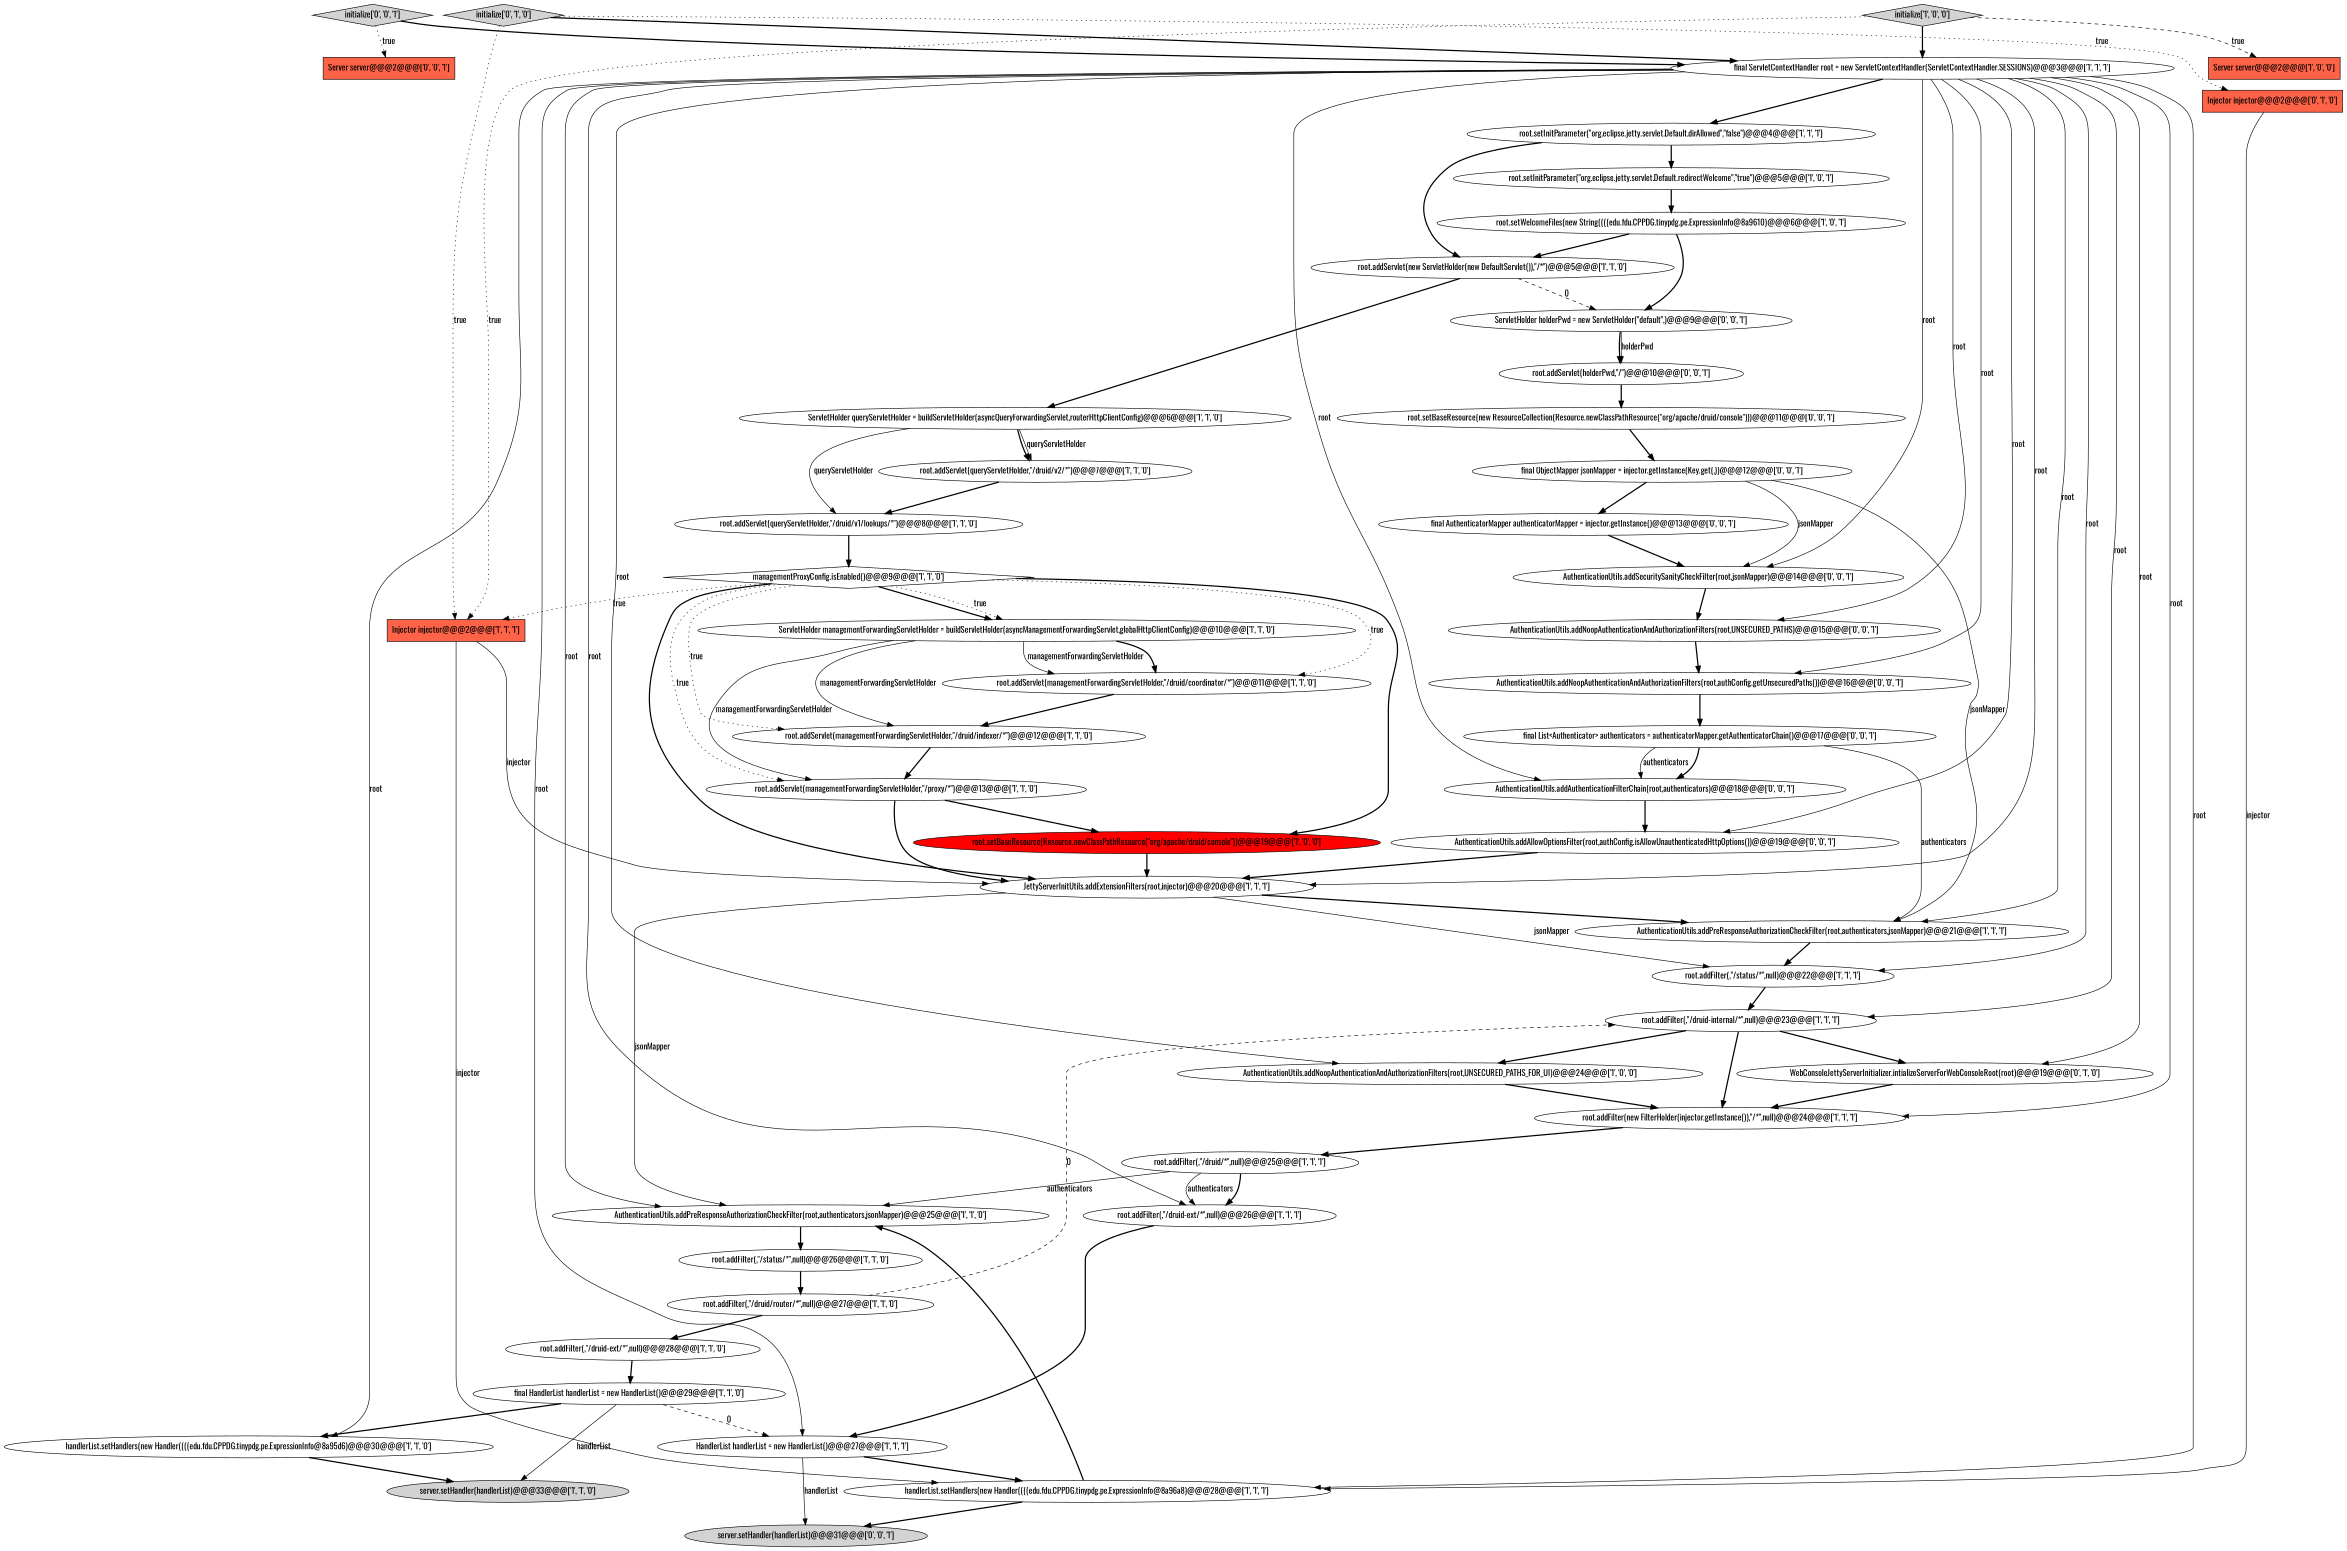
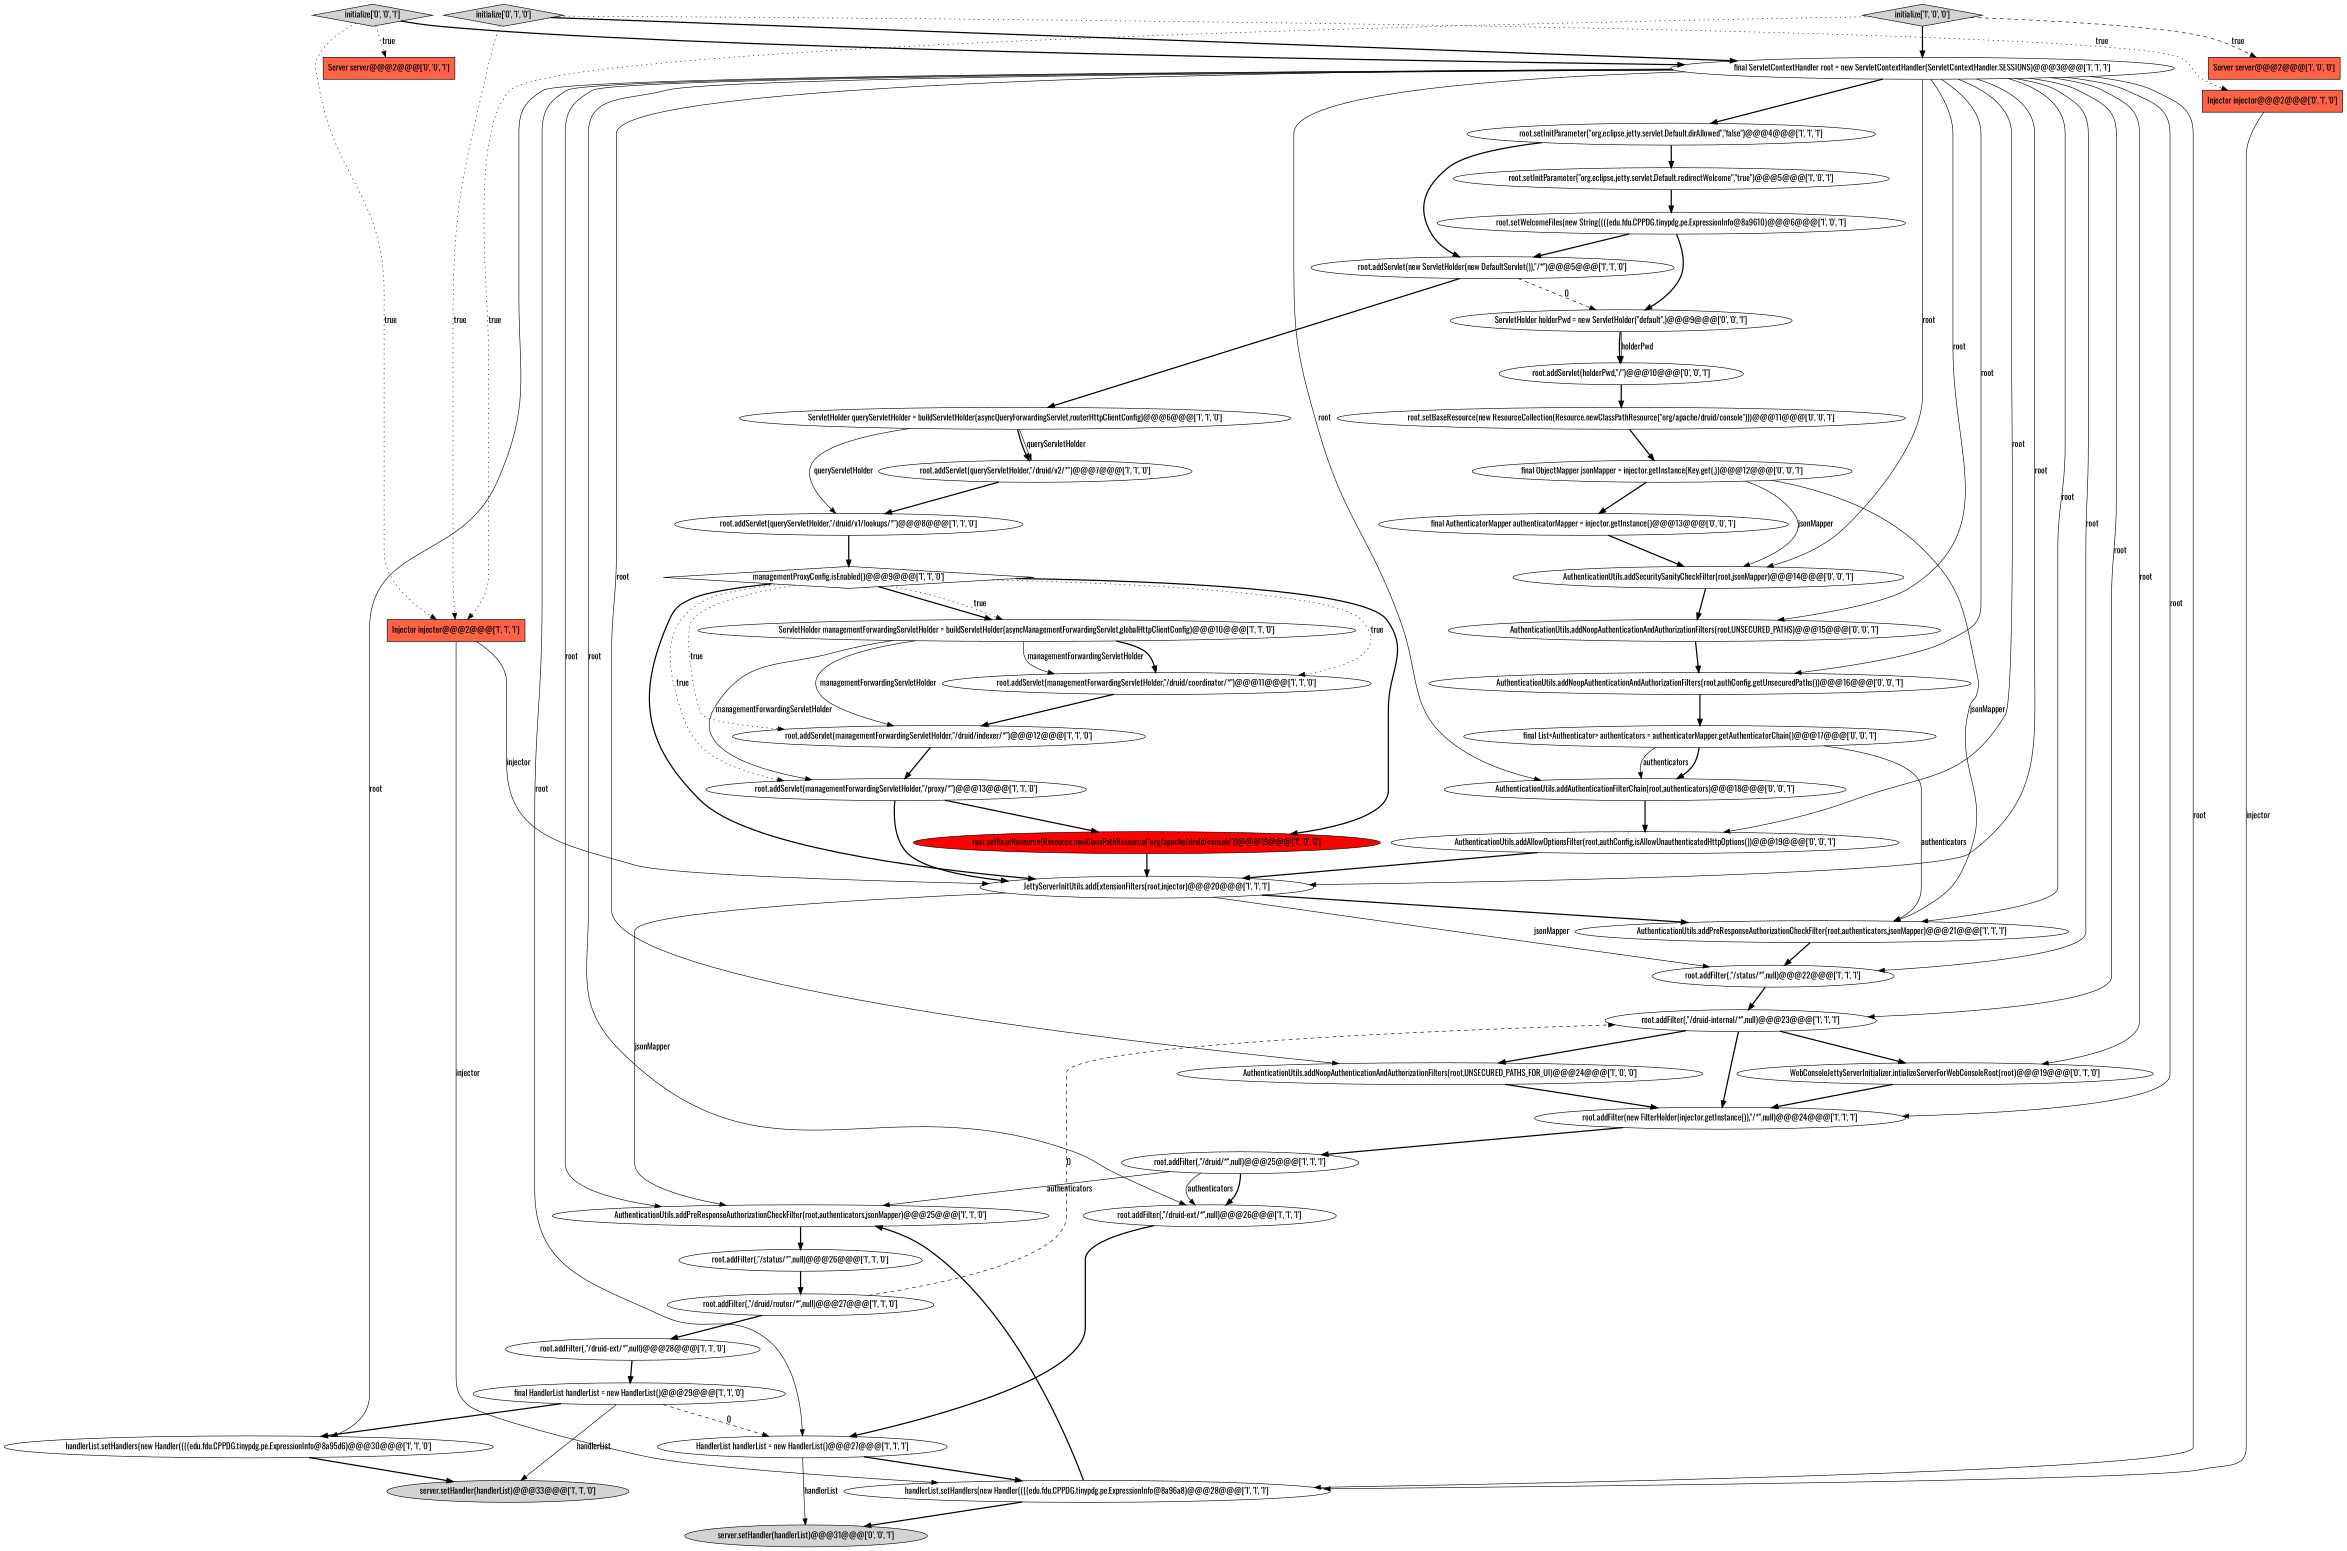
(637, 596) -> (384, 313)
